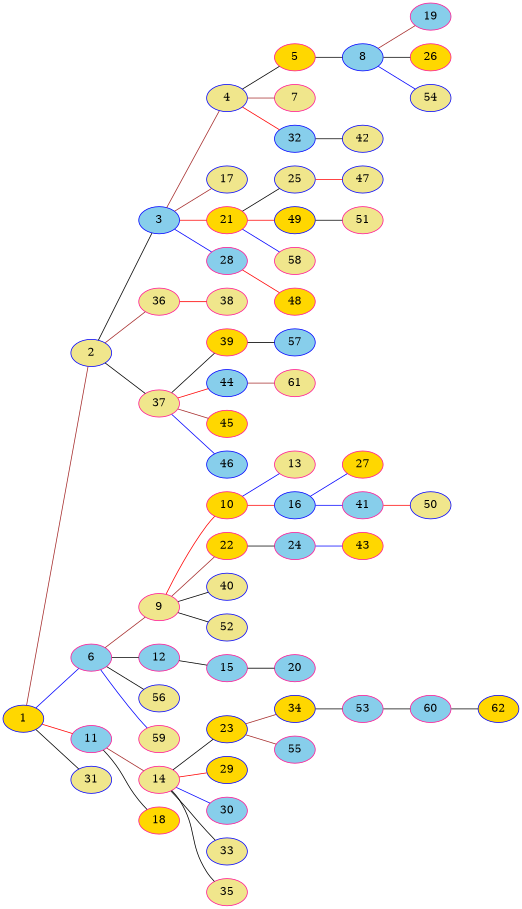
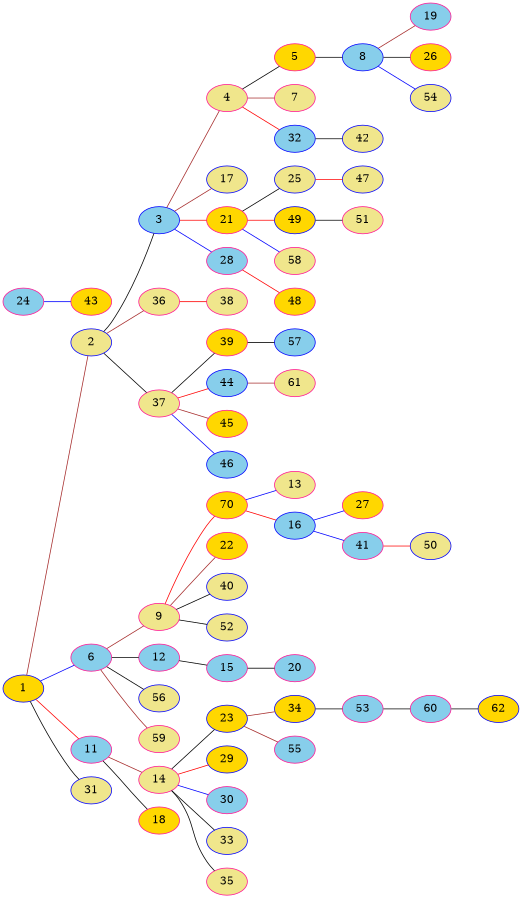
(227, 98) -> (227, 98)
(227, 505) -> (227, 505)
(261, 546) -> none
(123, 700) -> (123, 700)
